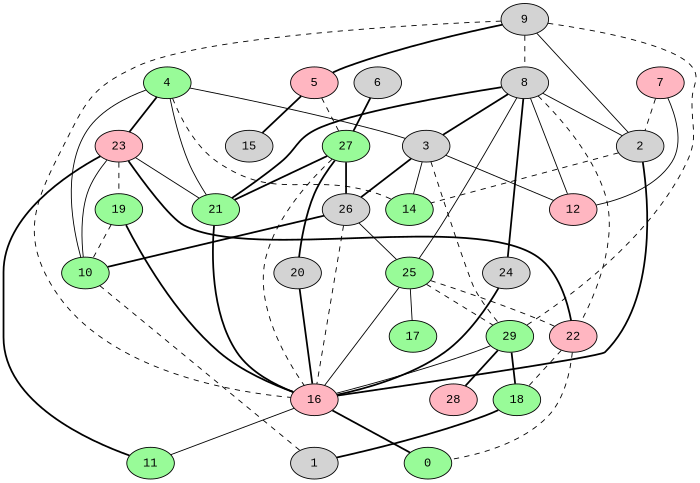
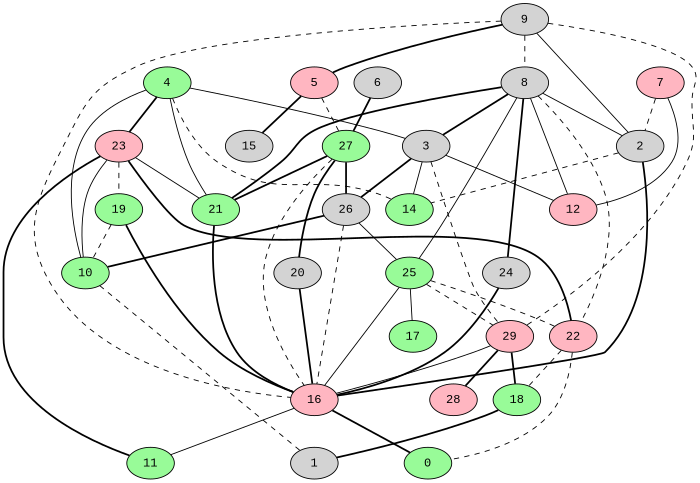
(510, 336) -> (510, 336)
